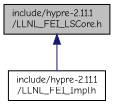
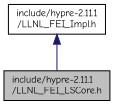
(57, 58) -> (57, 58)
